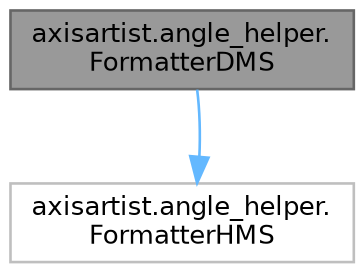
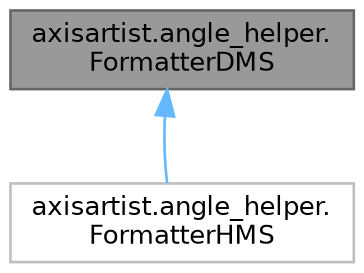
(200, 123) -> (165, 149)
